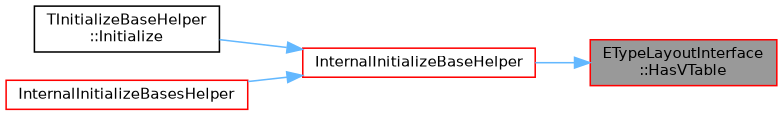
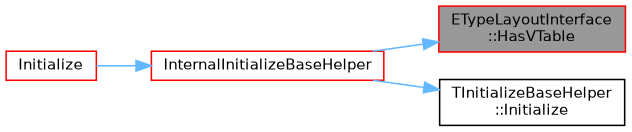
(253, 44) -> (398, 84)
(127, 95) -> (51, 66)
